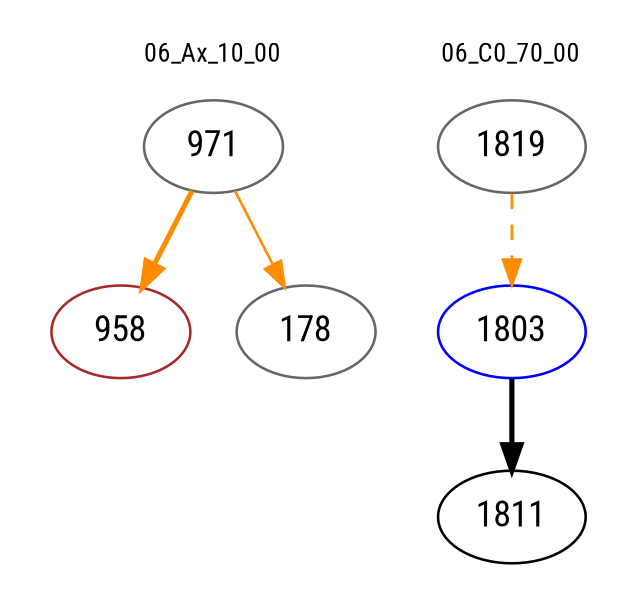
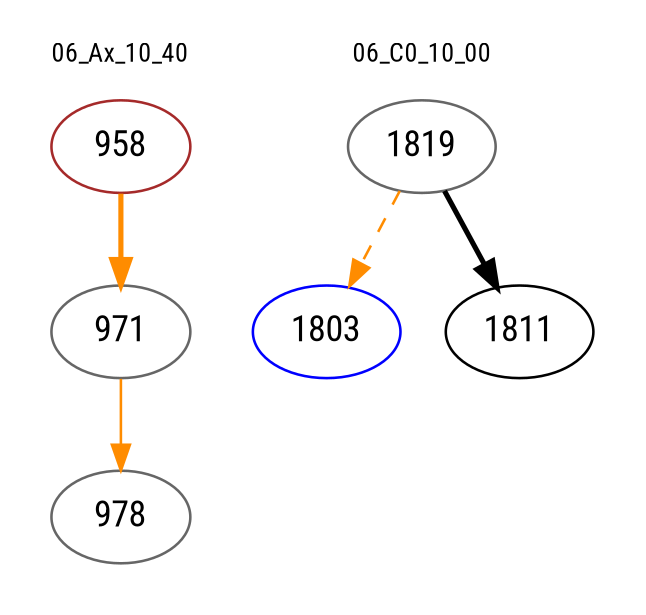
(213, 55) -> (121, 55)
(512, 55) -> (423, 55)
(173, 228) -> (121, 227)
(306, 332) -> (121, 517)
(512, 412) -> (464, 228)
